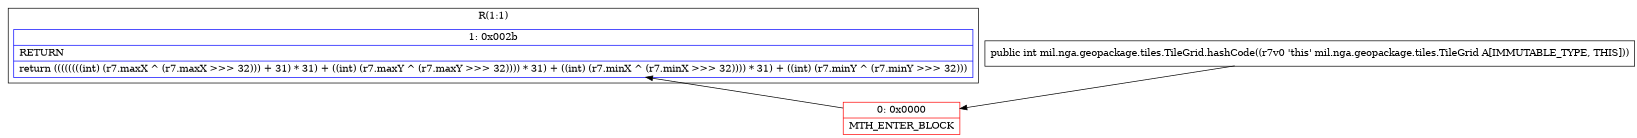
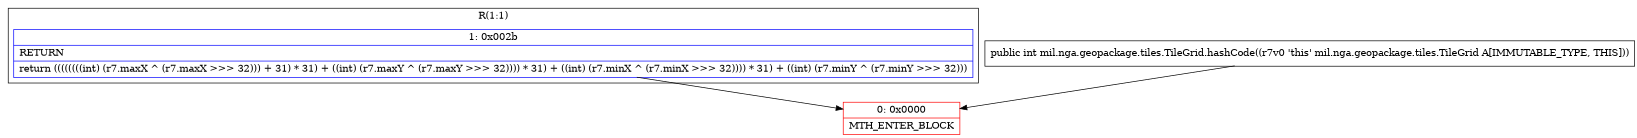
(748, 93) -> (736, 93)
